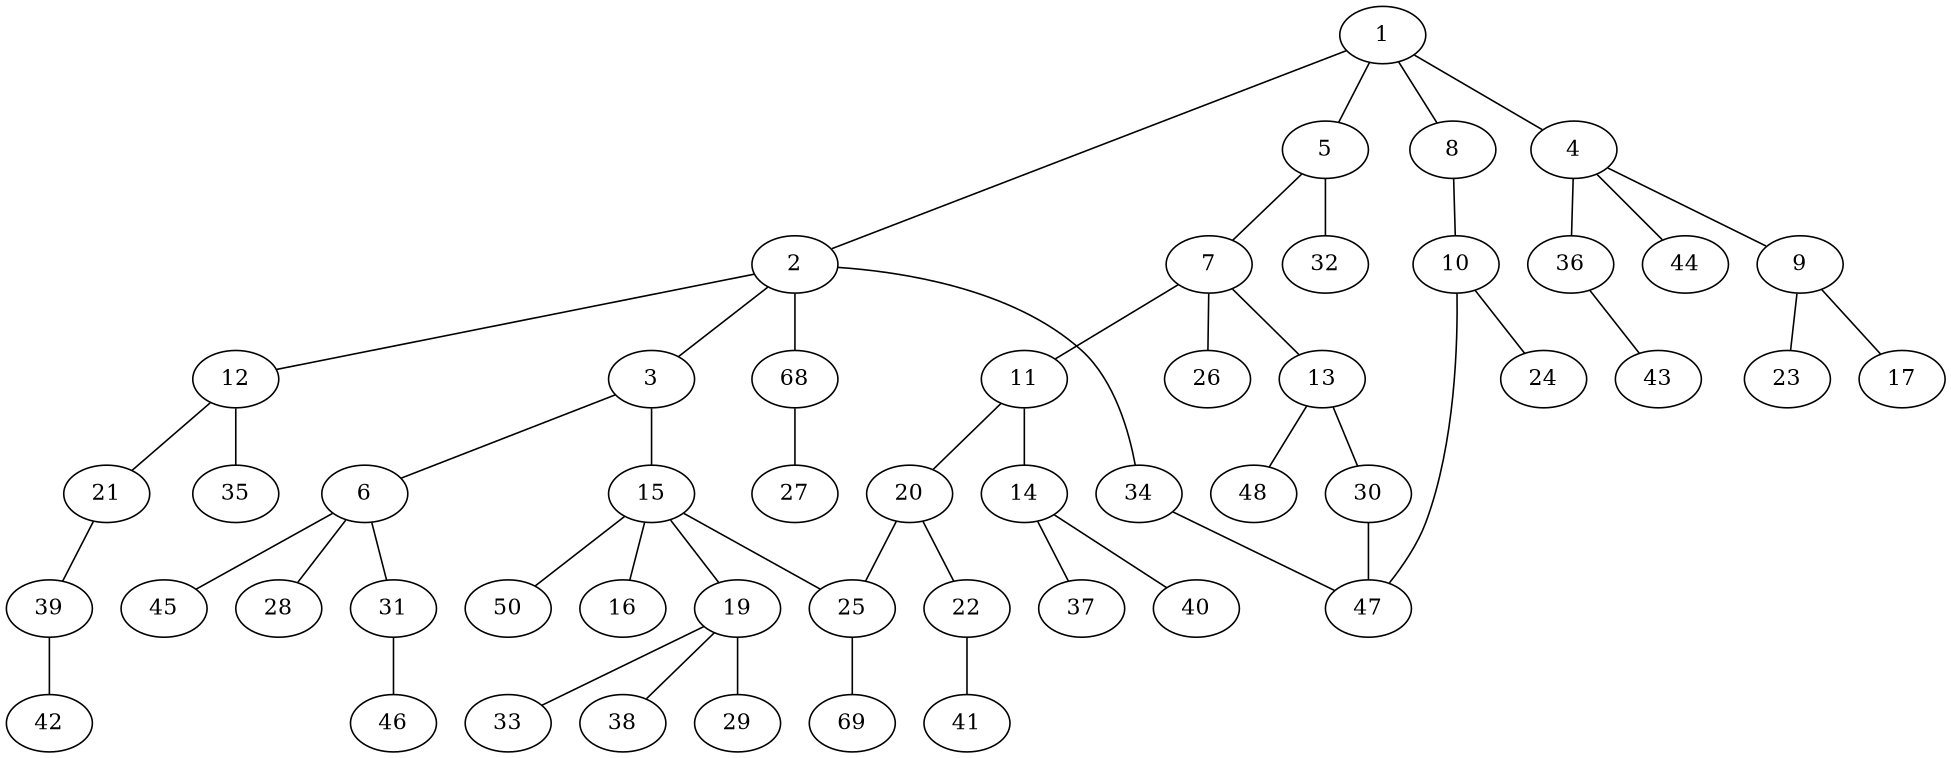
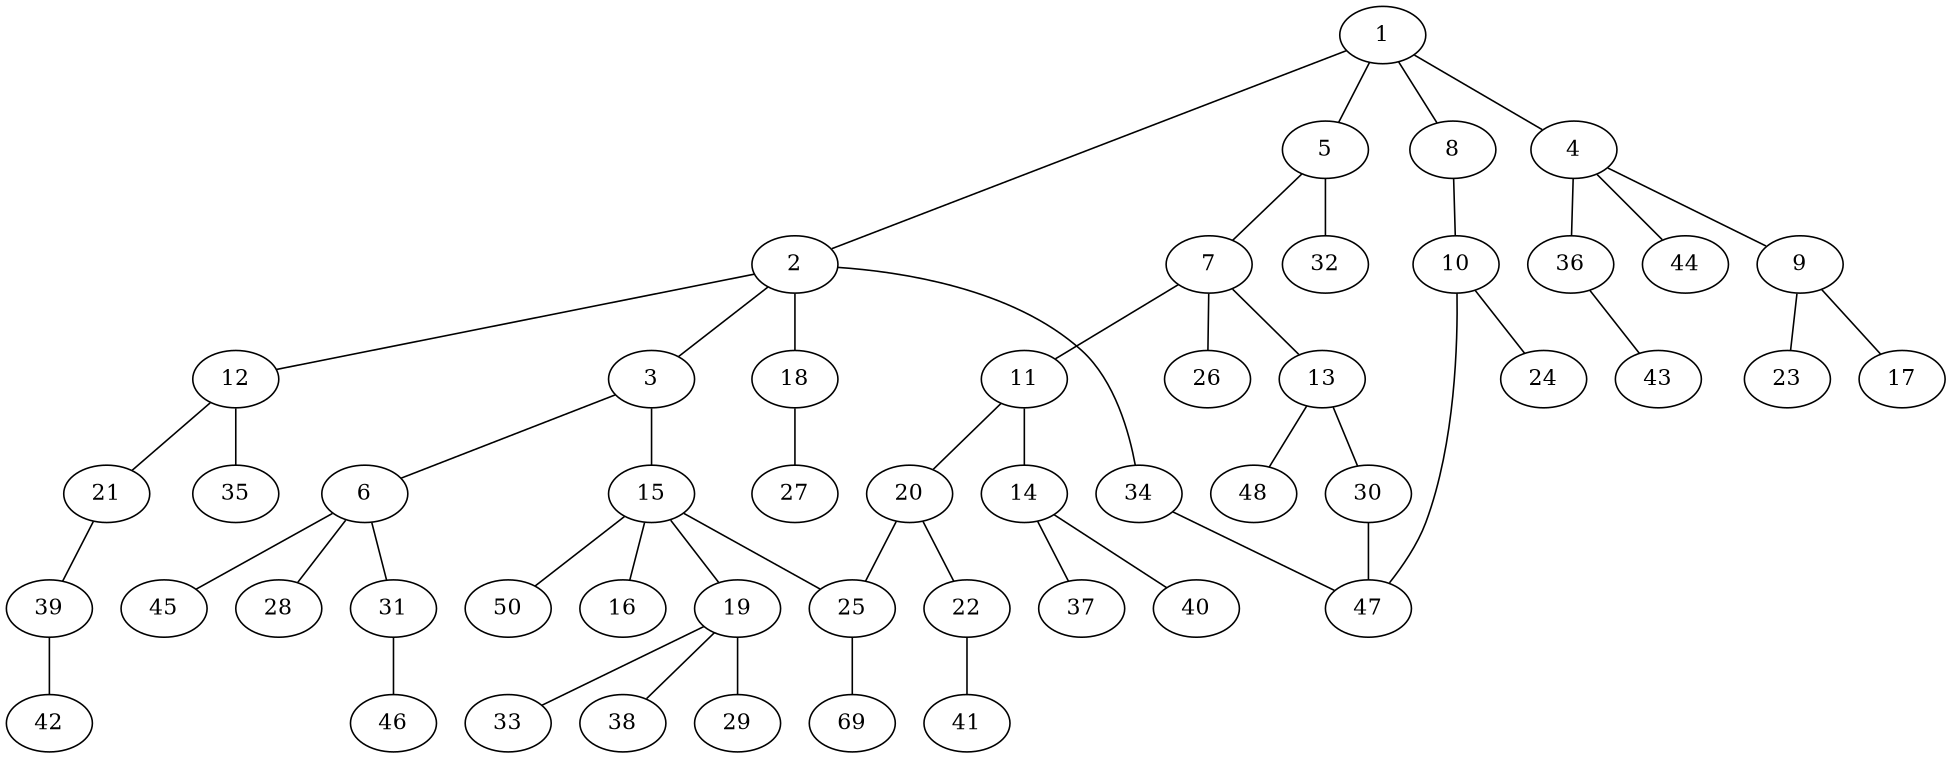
(795, 379) -> (795, 379)
